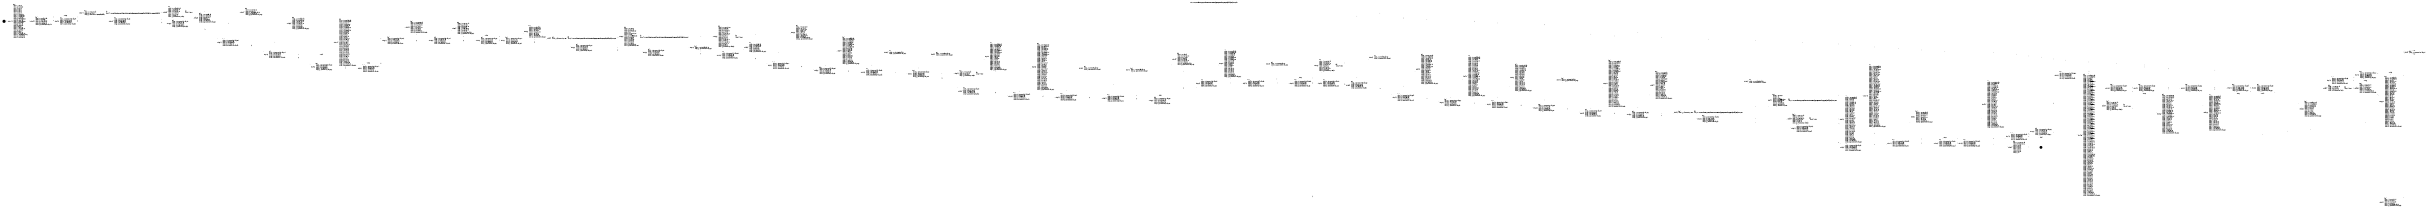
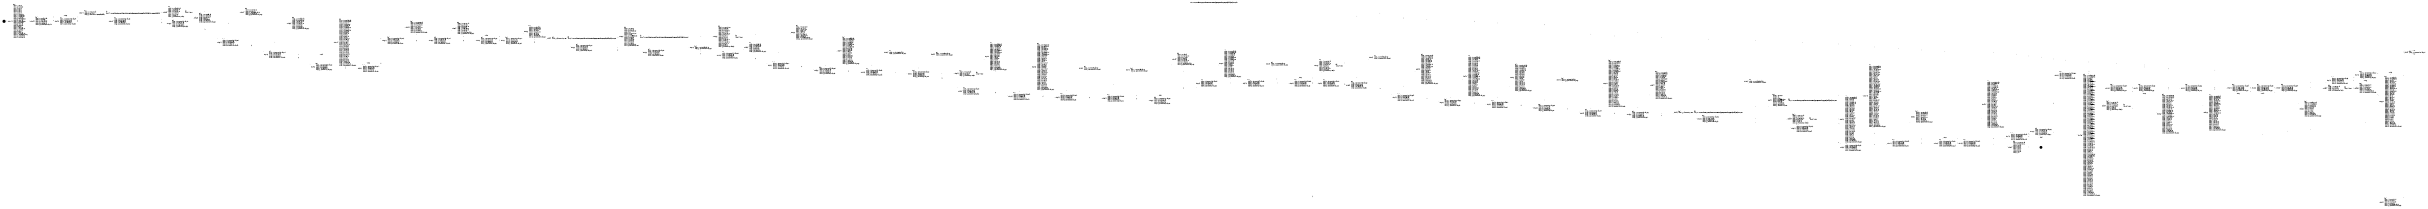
none -> (2287, 88)
